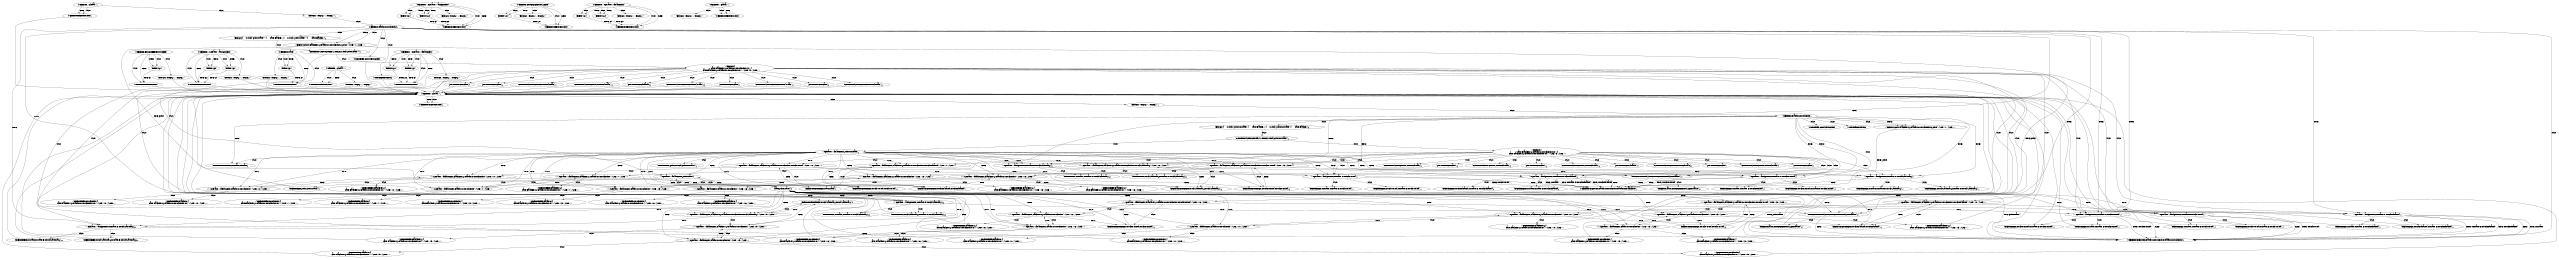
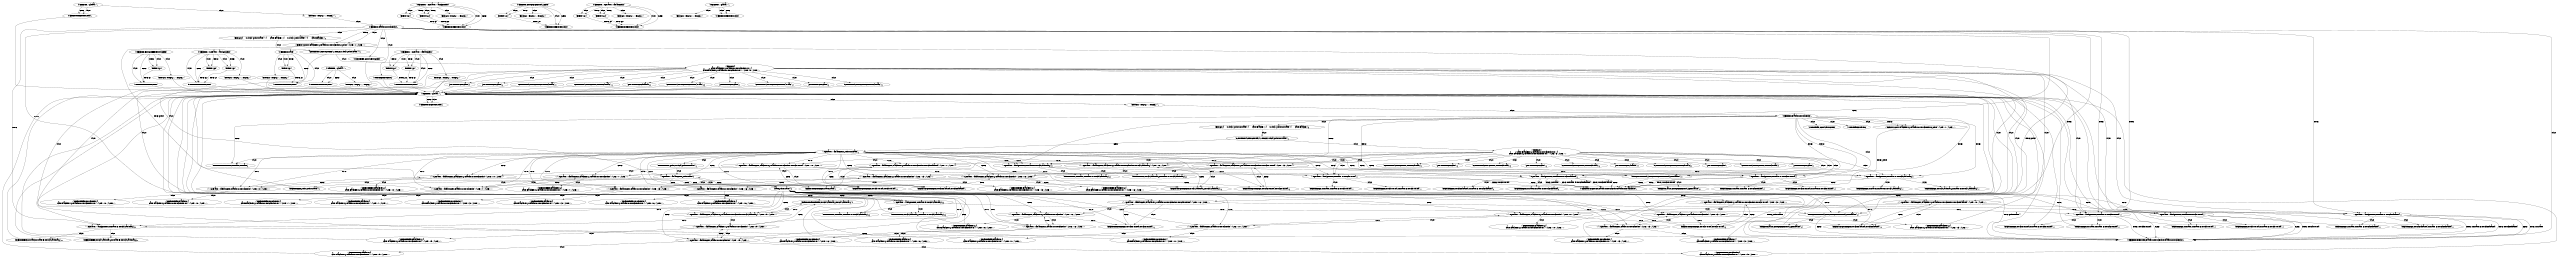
(1116, 144) -> (1116, 144)
(725, 185) -> (677, 171)
